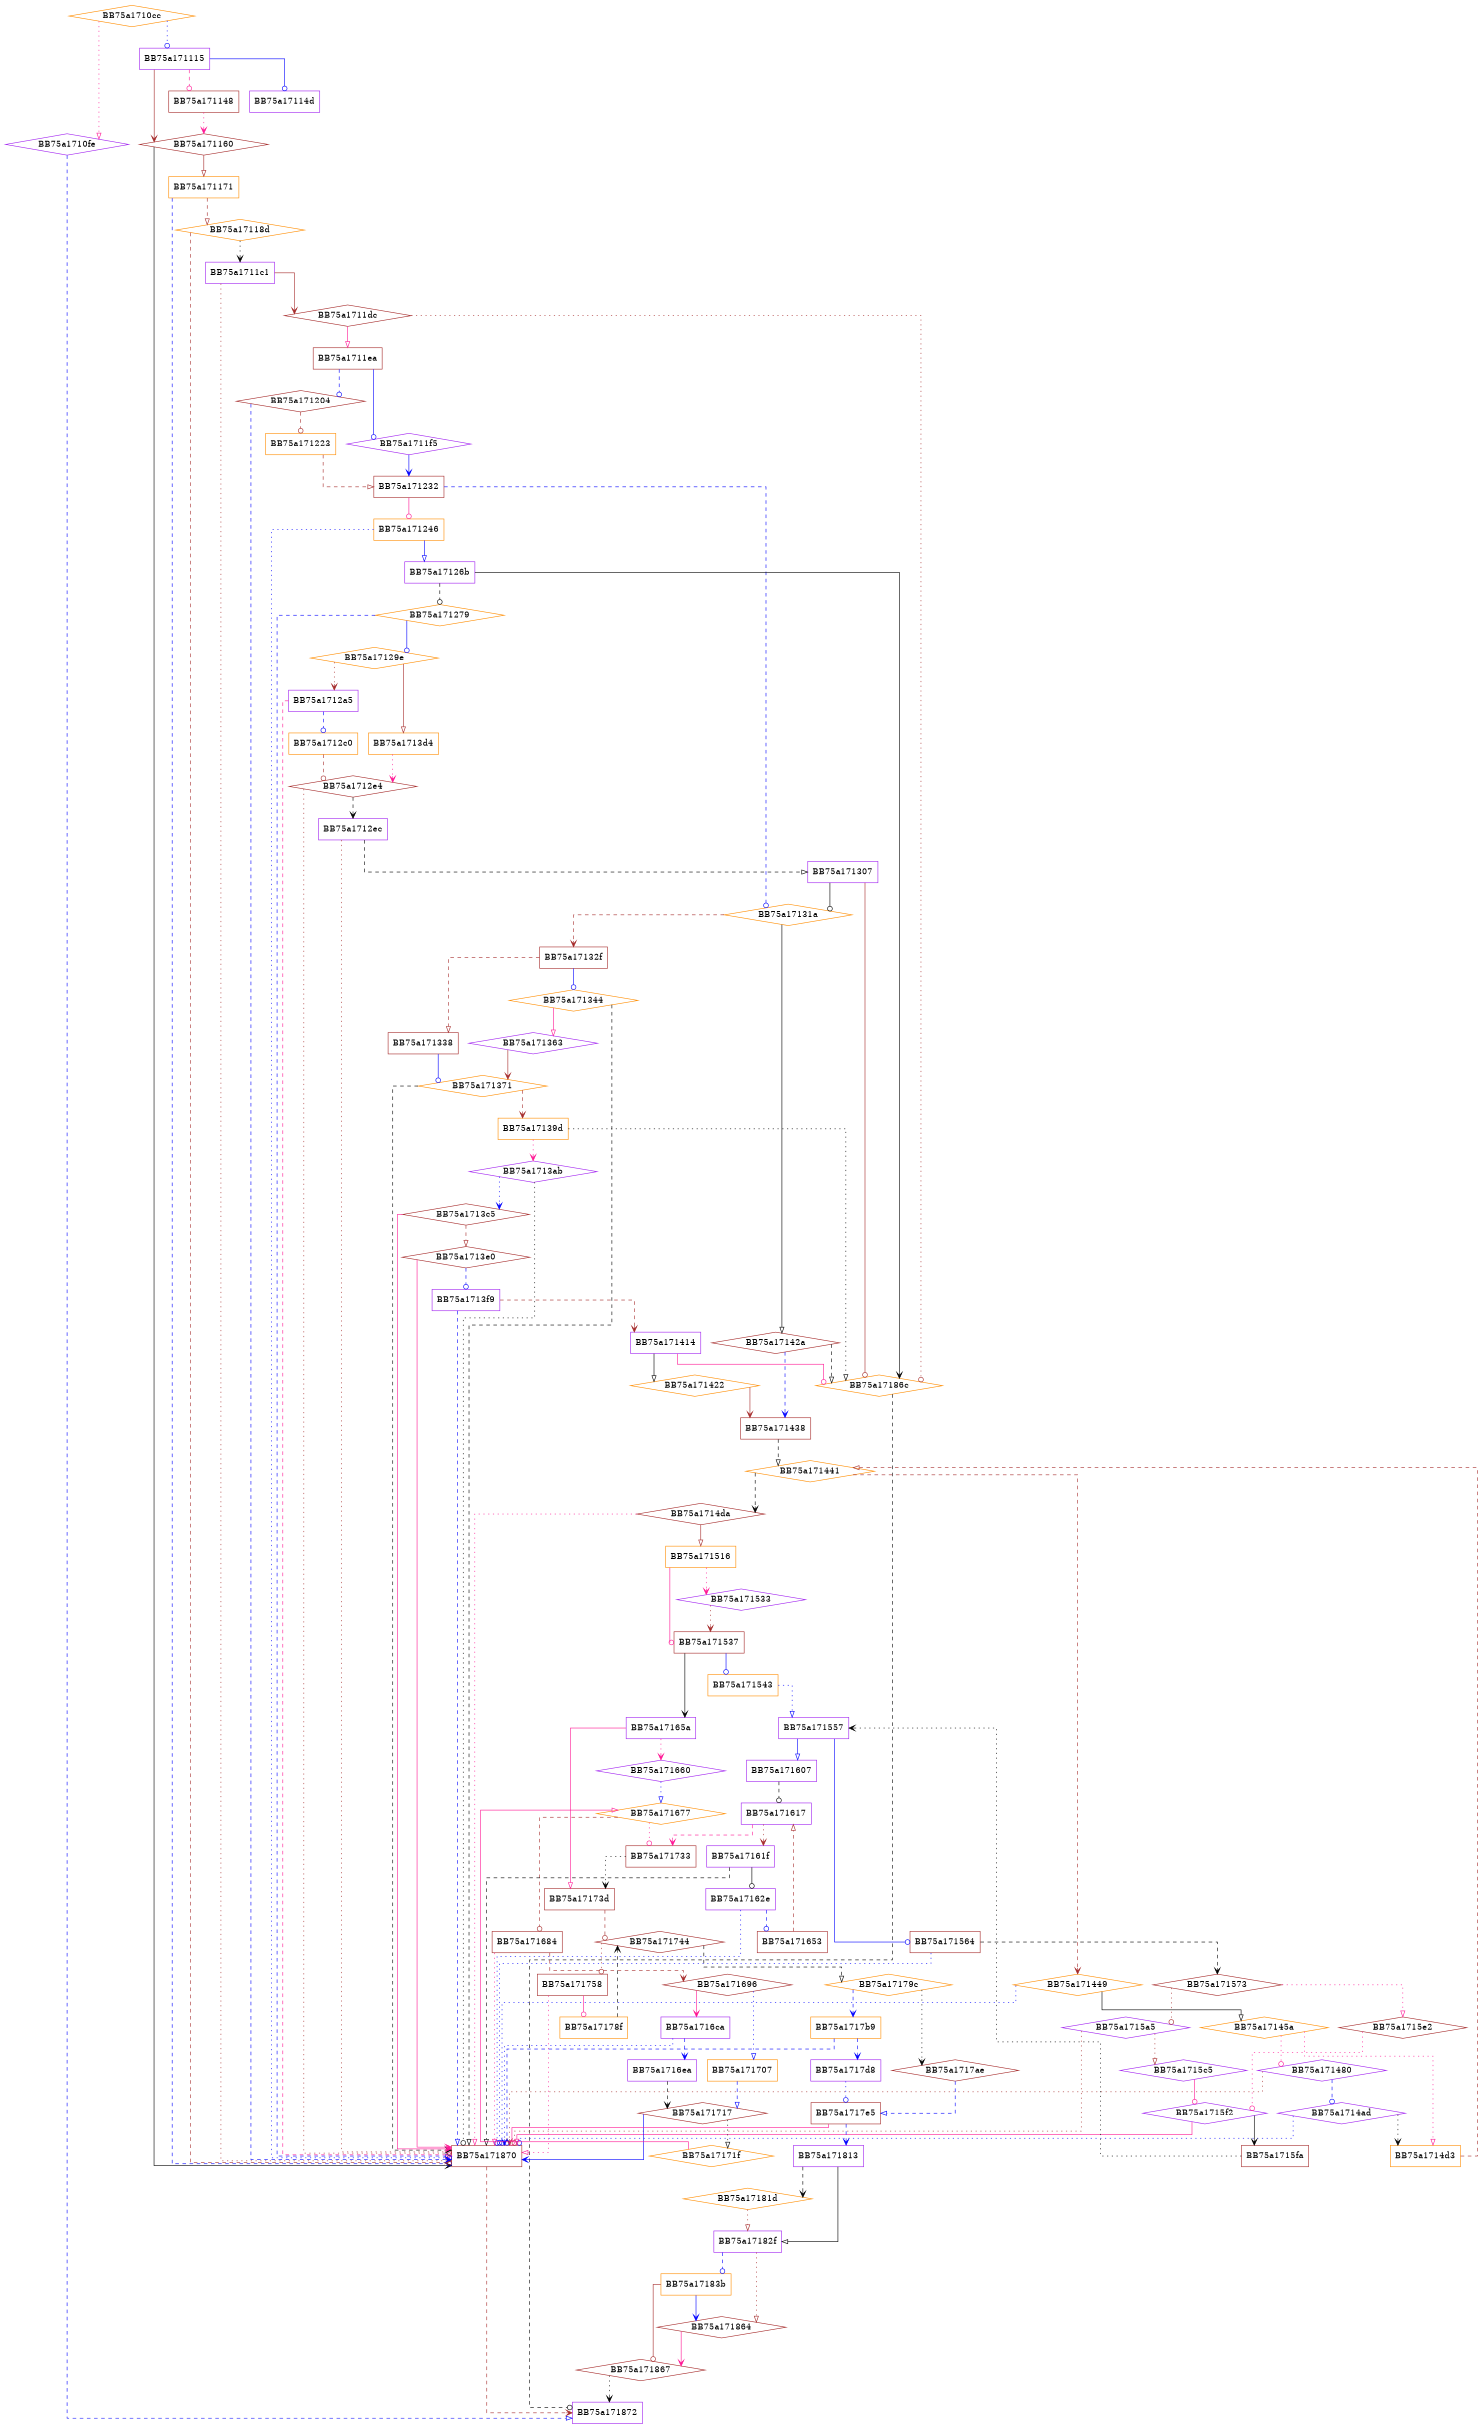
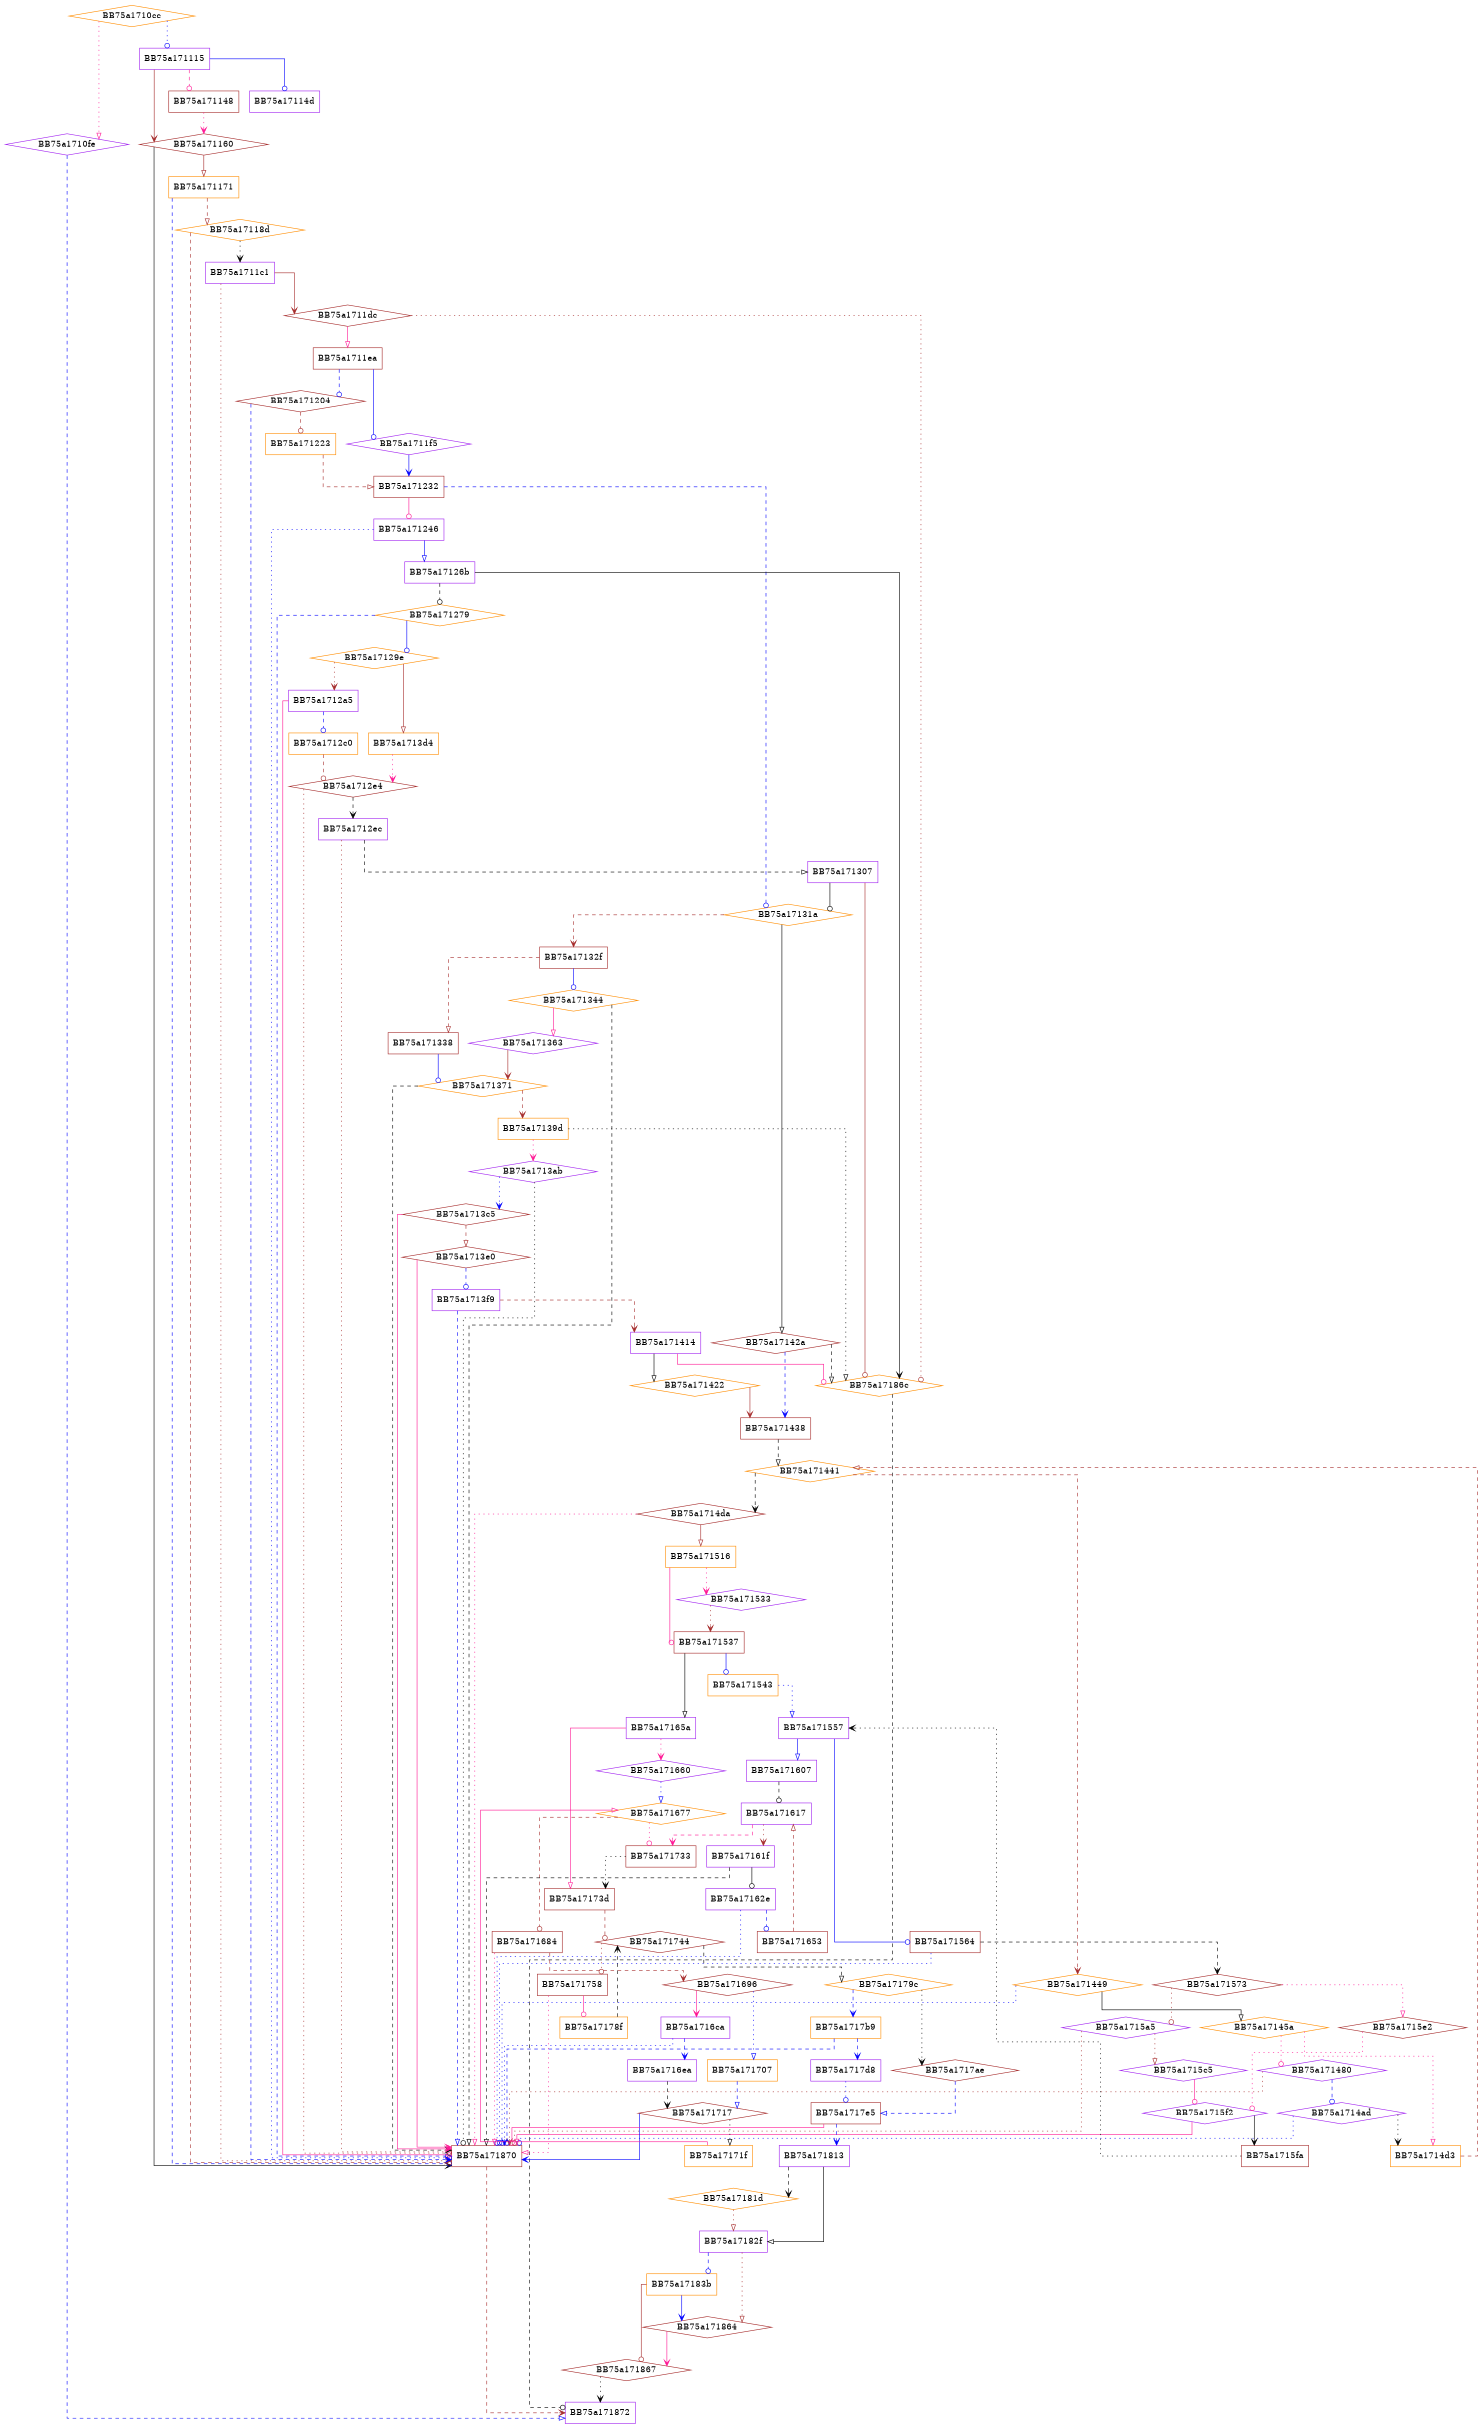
(409, 530) -> (409, 530)
(283, 1507) -> (283, 1507)
(685, 1682) -> (685, 1682)
(711, 2156) -> (719, 2156)
